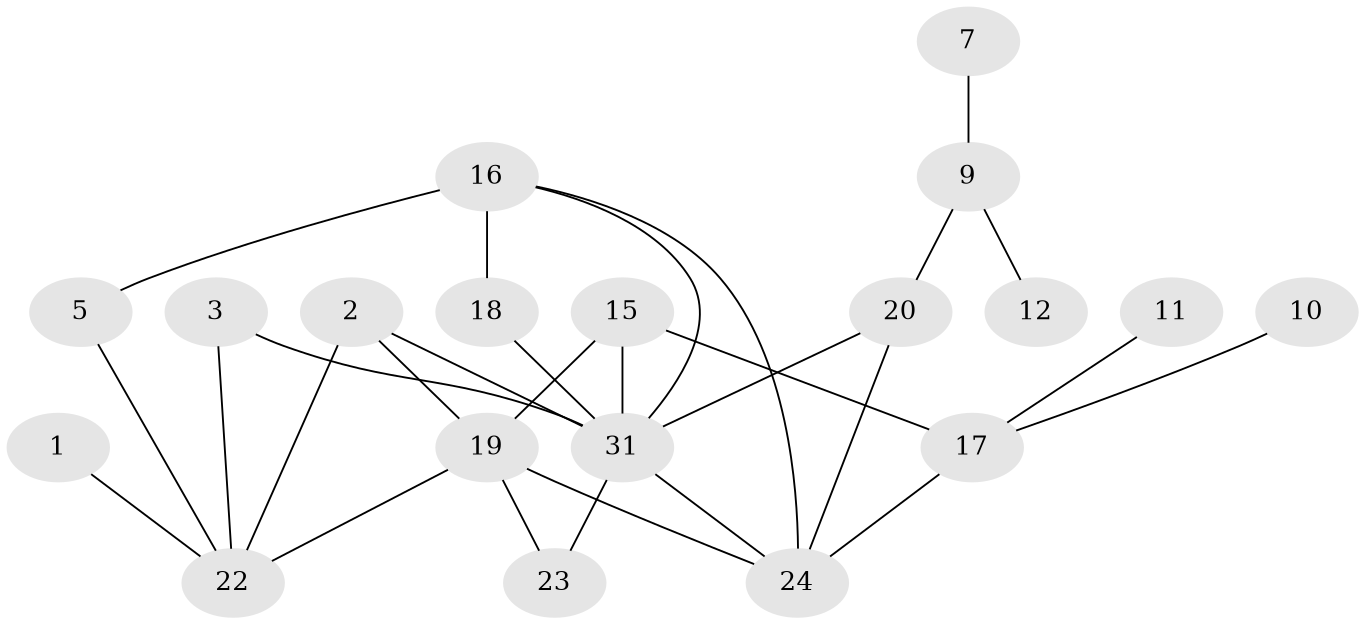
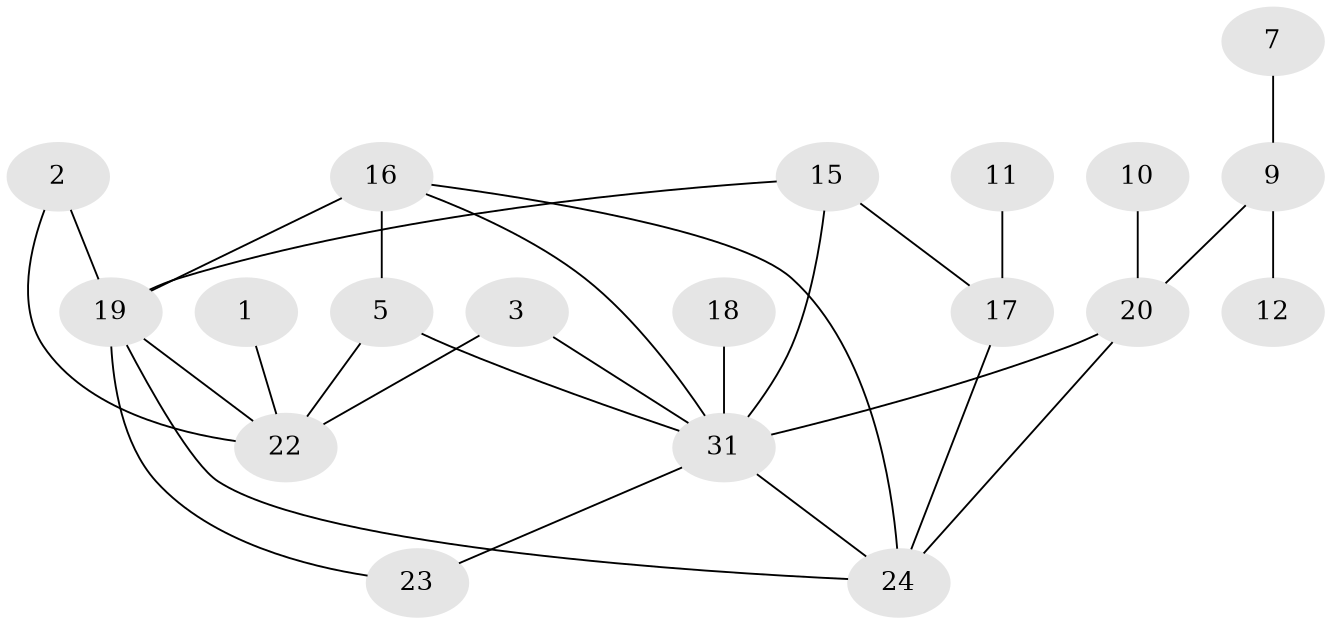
(487, 245) -> (246, 244)
(487, 380) -> (549, 385)
(1143, 385) -> (1138, 245)
